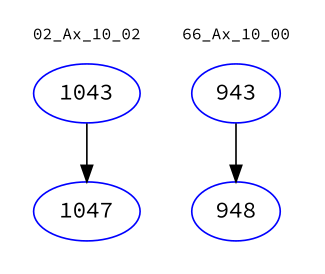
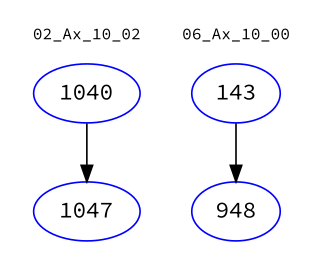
(237, 35) -> (237, 35)
(87, 93) -> (87, 93)
(236, 93) -> (236, 93)
